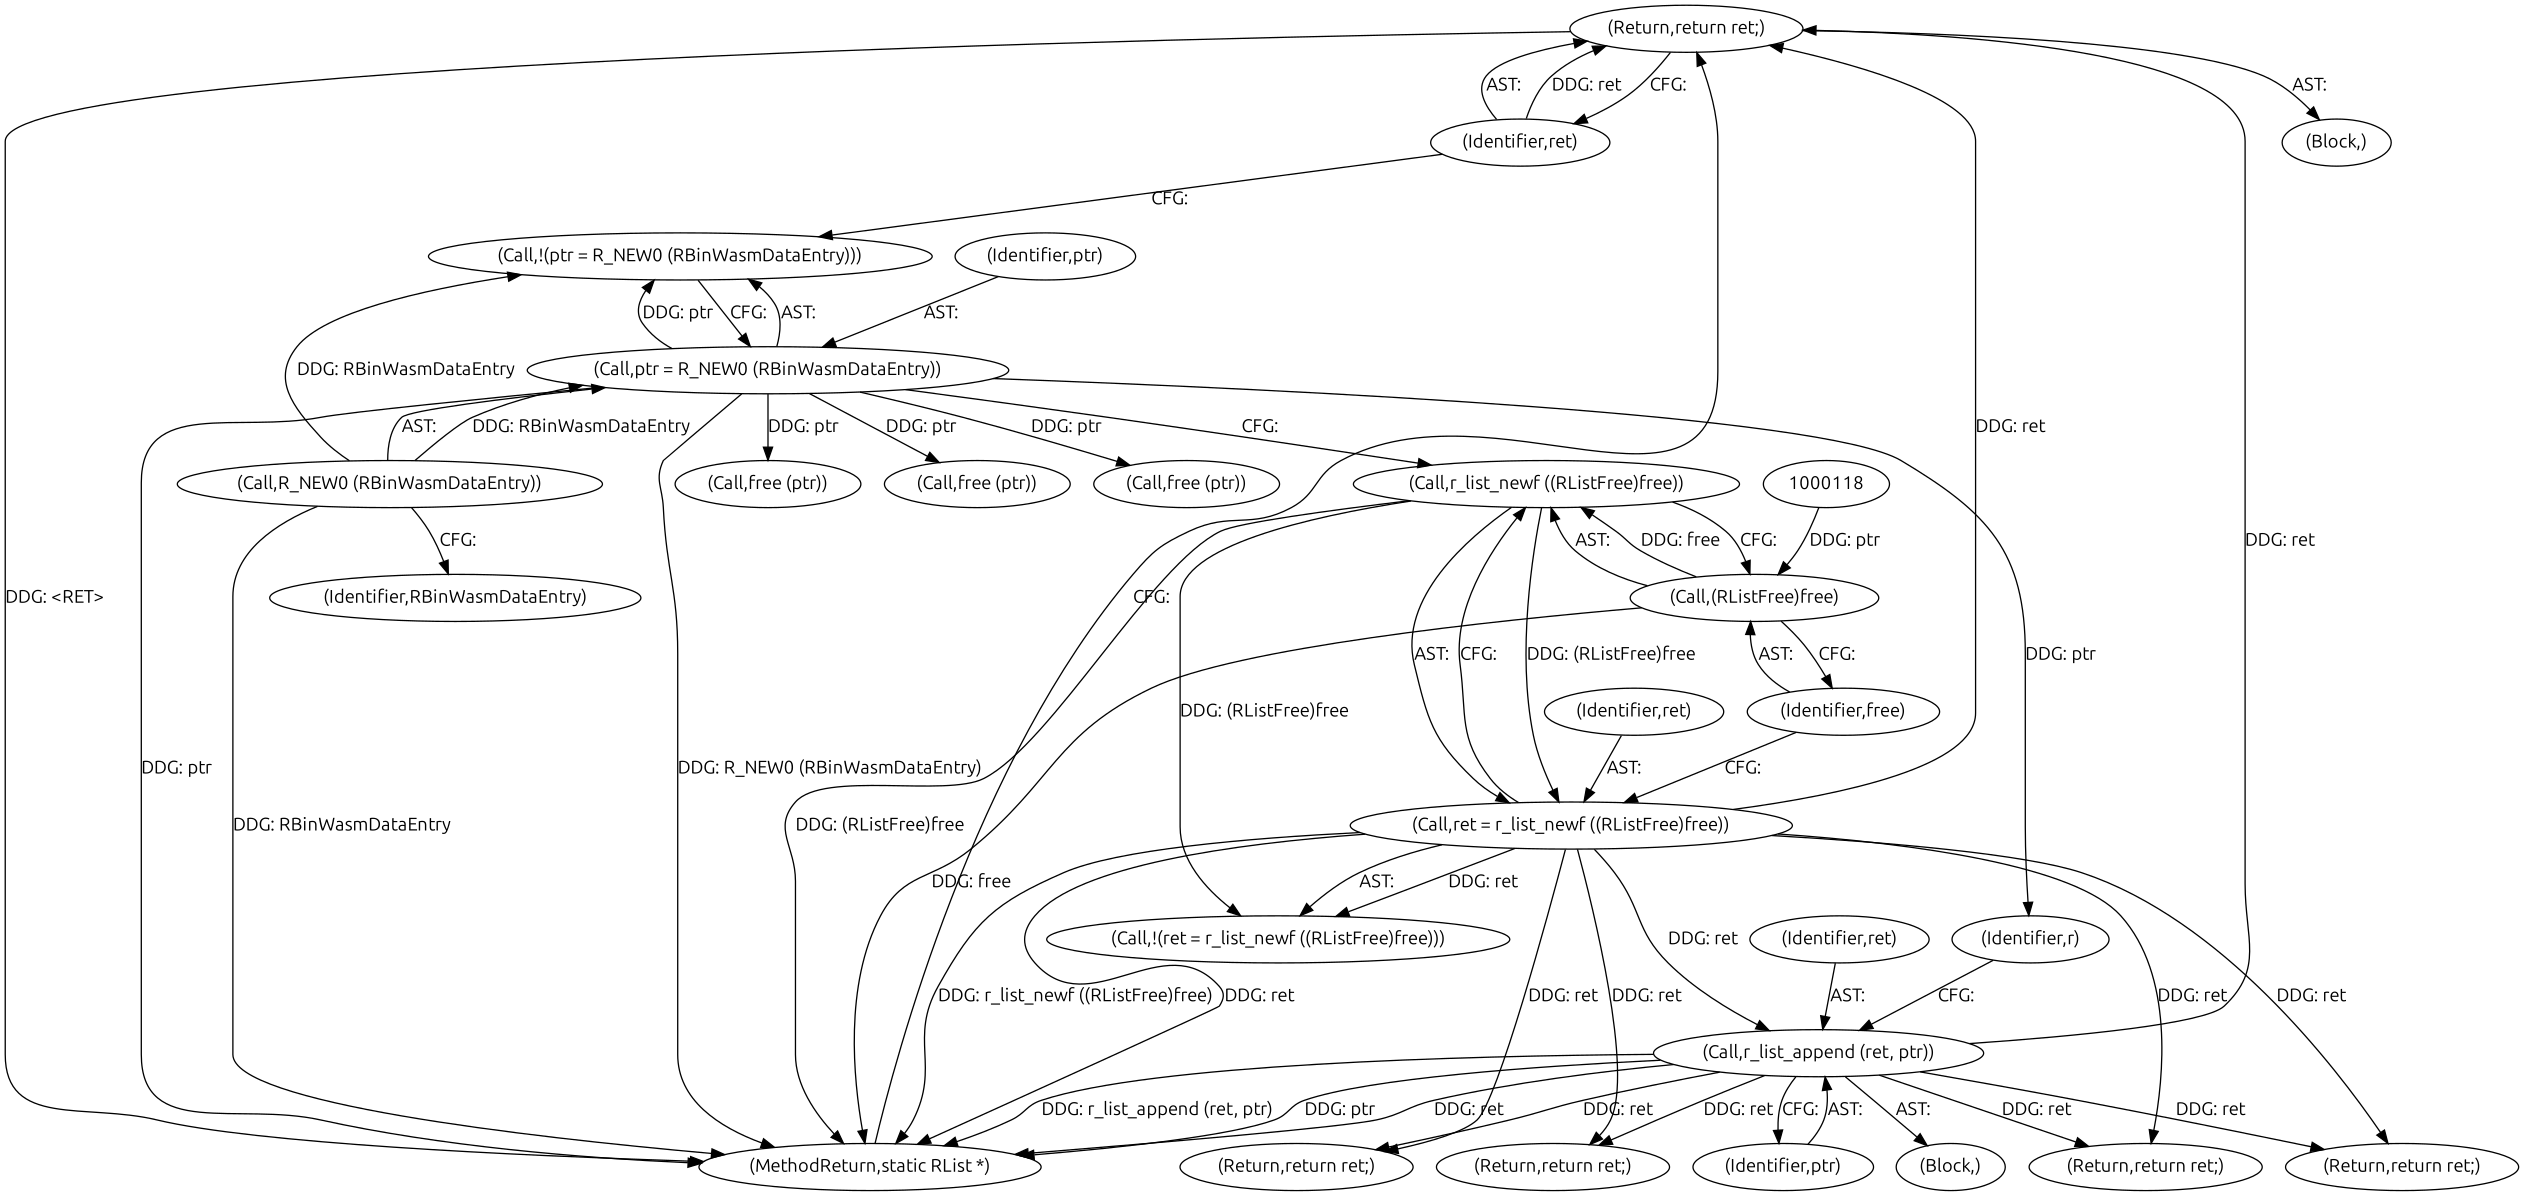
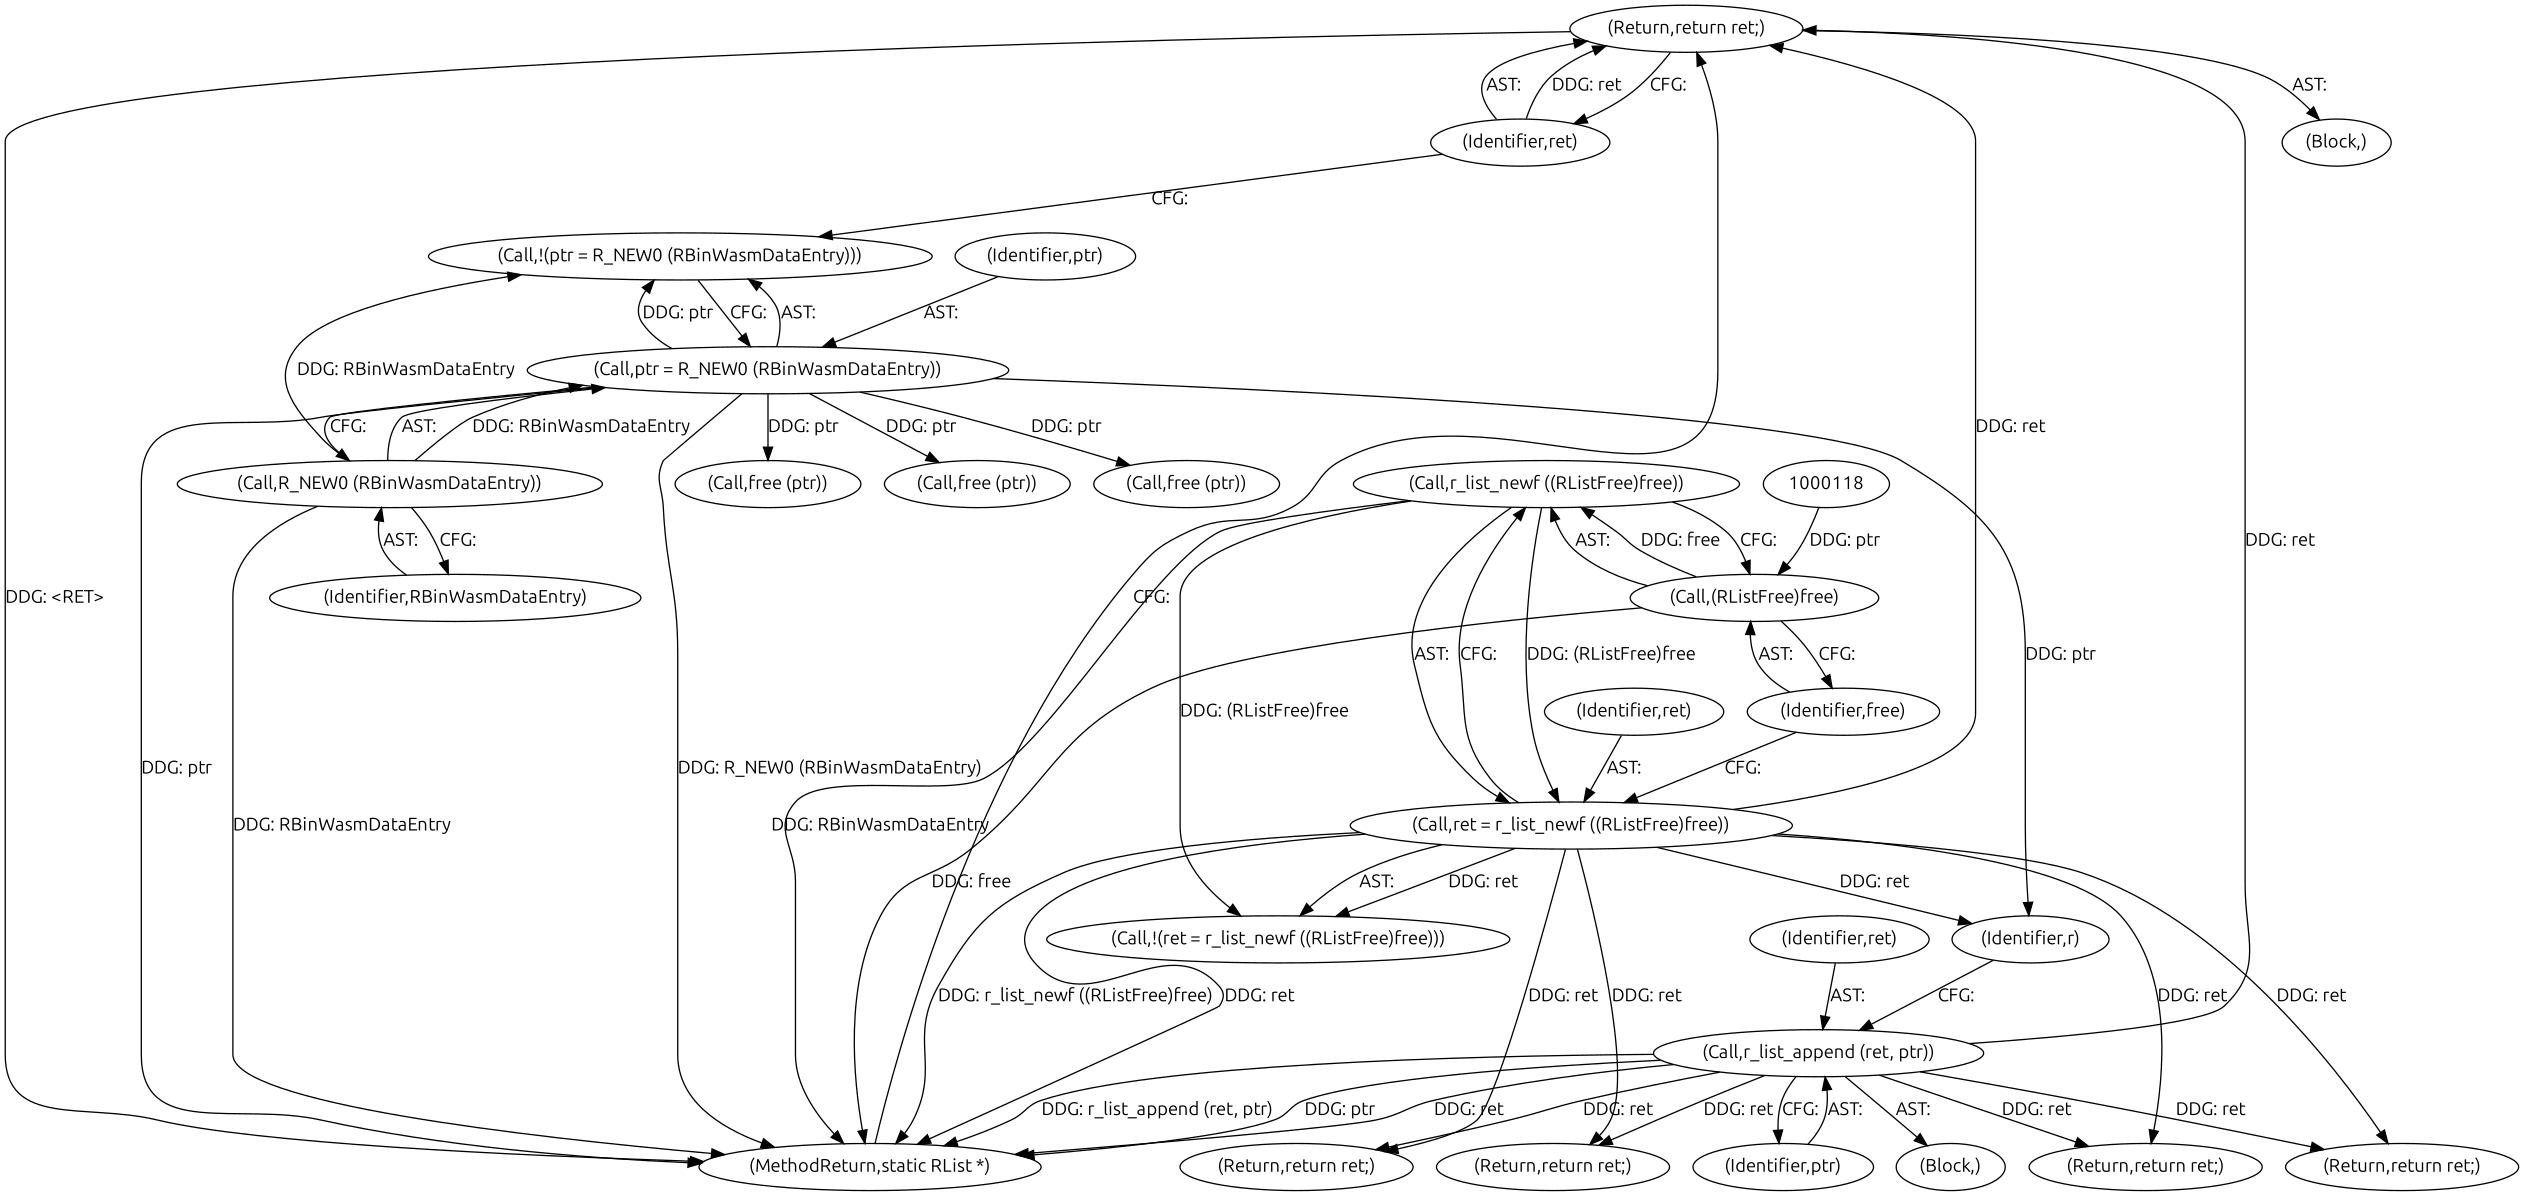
(1162, 425) -> (442, 402)
none -> (384, 552)
(881, 826) -> (881, 826)
(1659, 953) -> (1808, 884)
